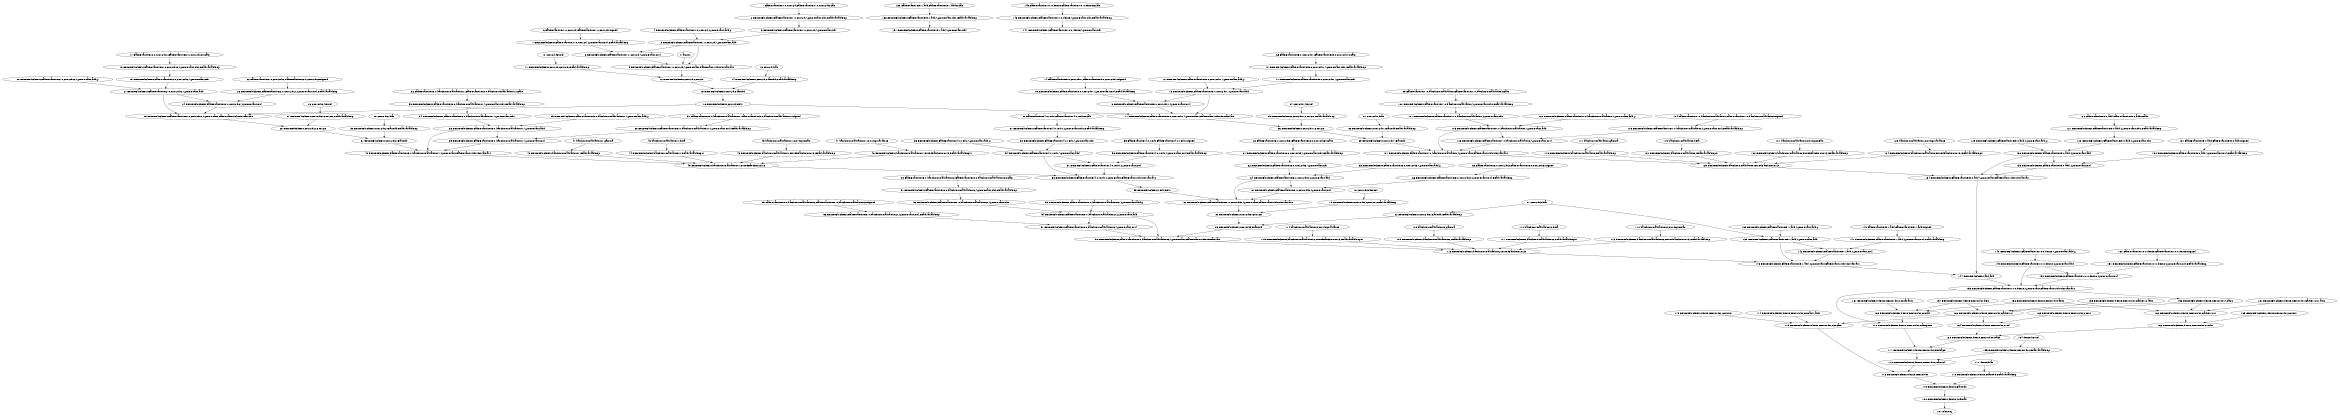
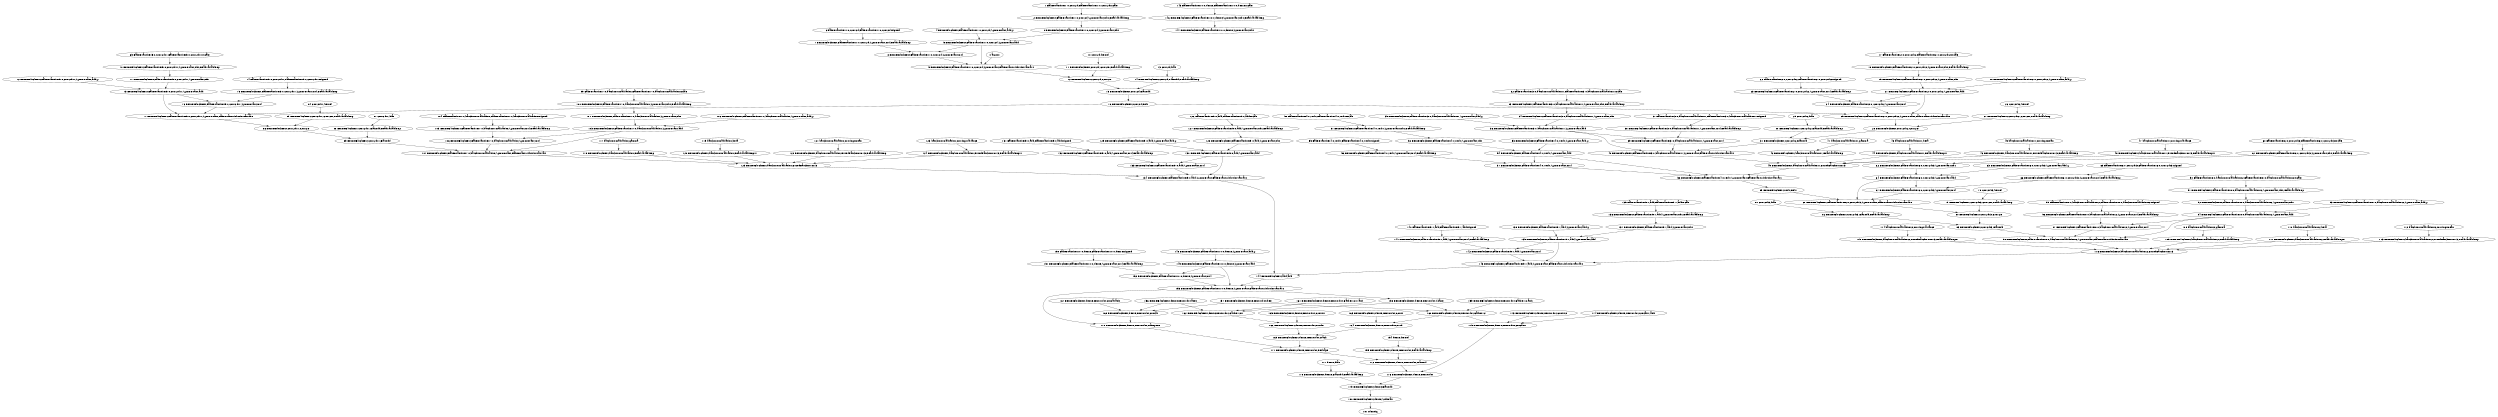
(1657, 218) -> (1608, 233)
